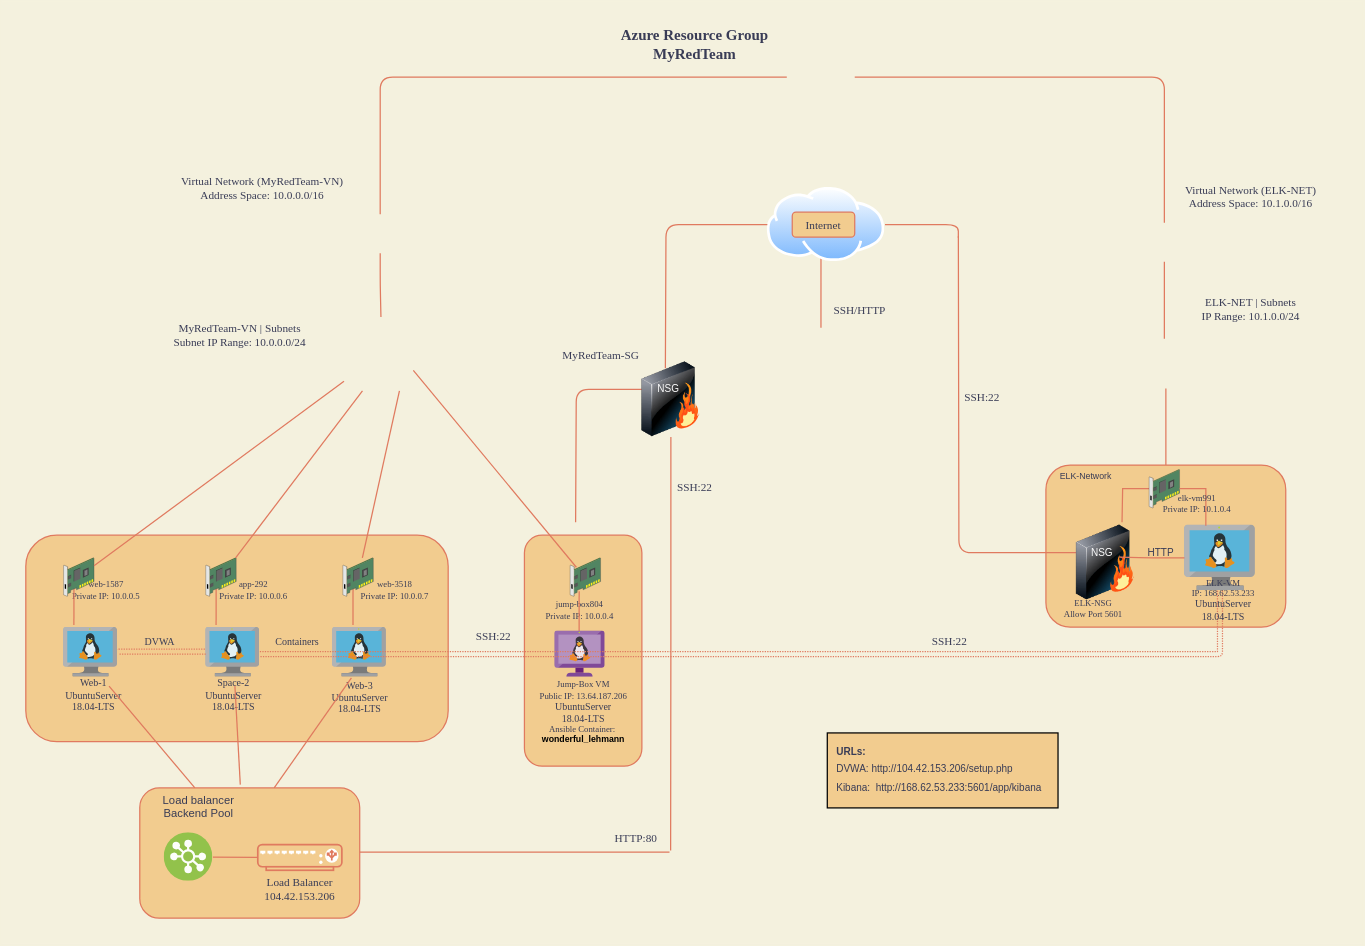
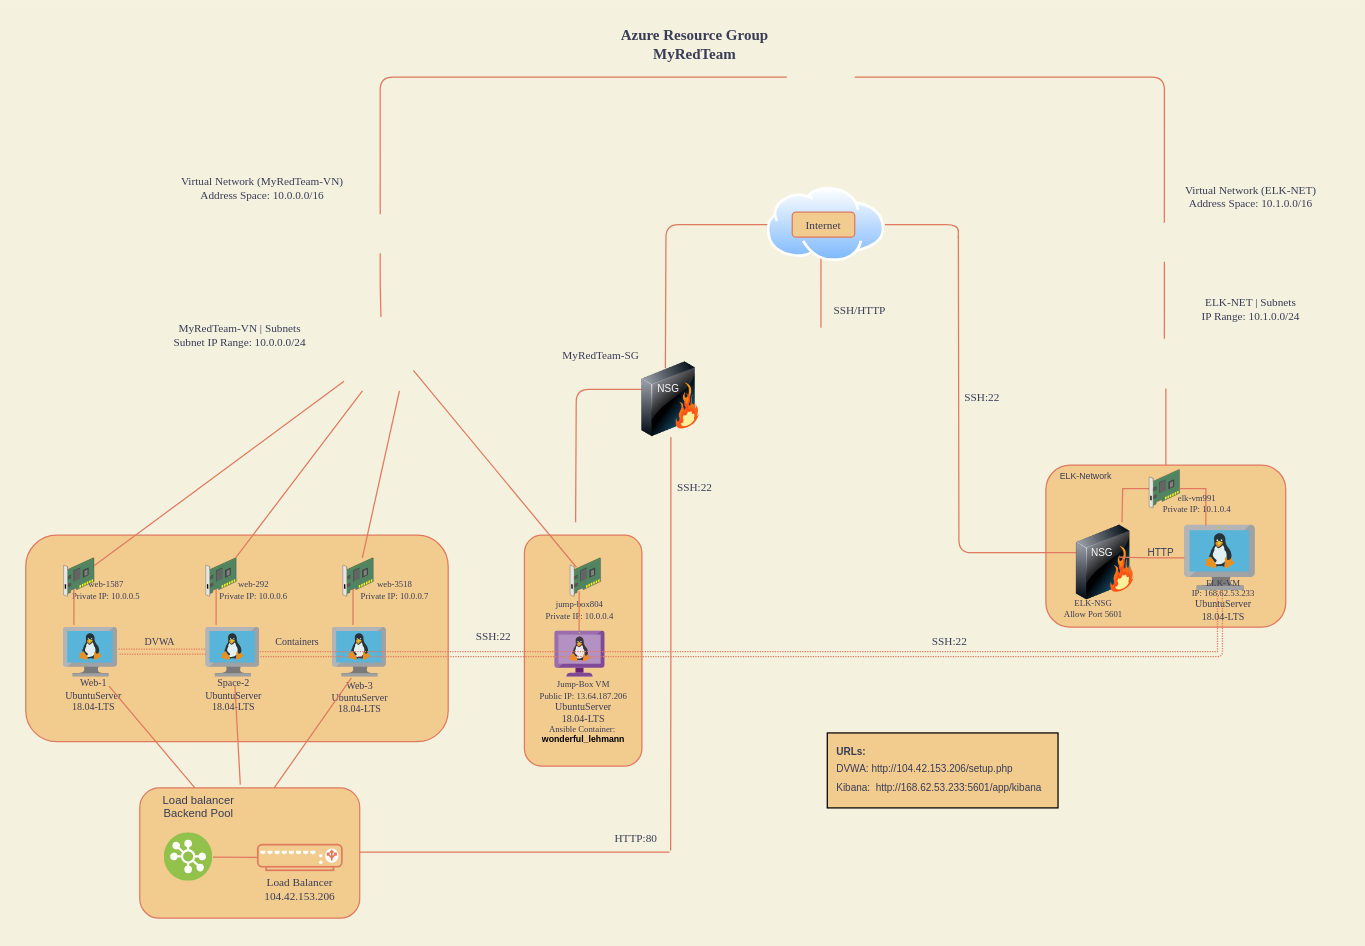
(254, 591) -> (254, 591)
